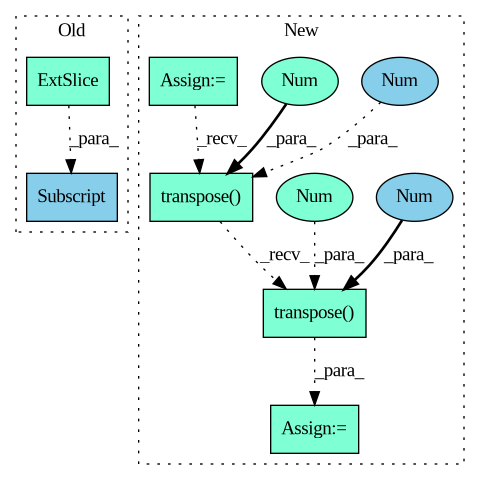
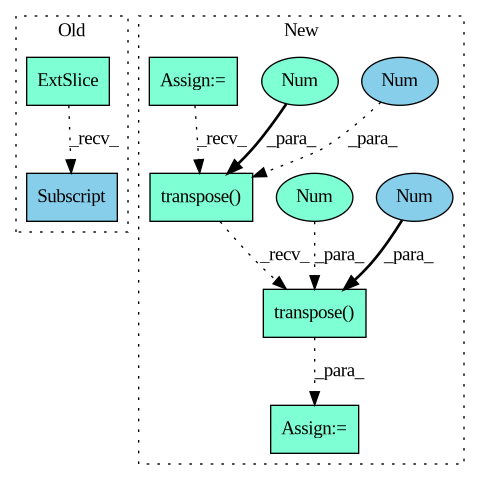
(94, 139) -> (94, 139)
